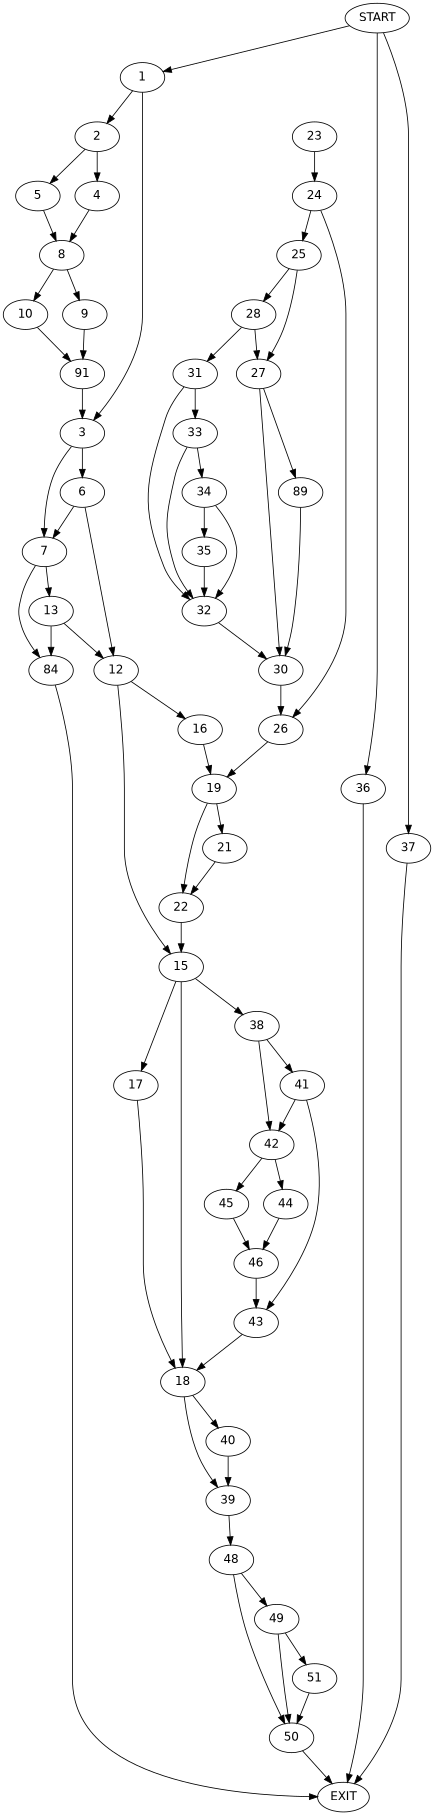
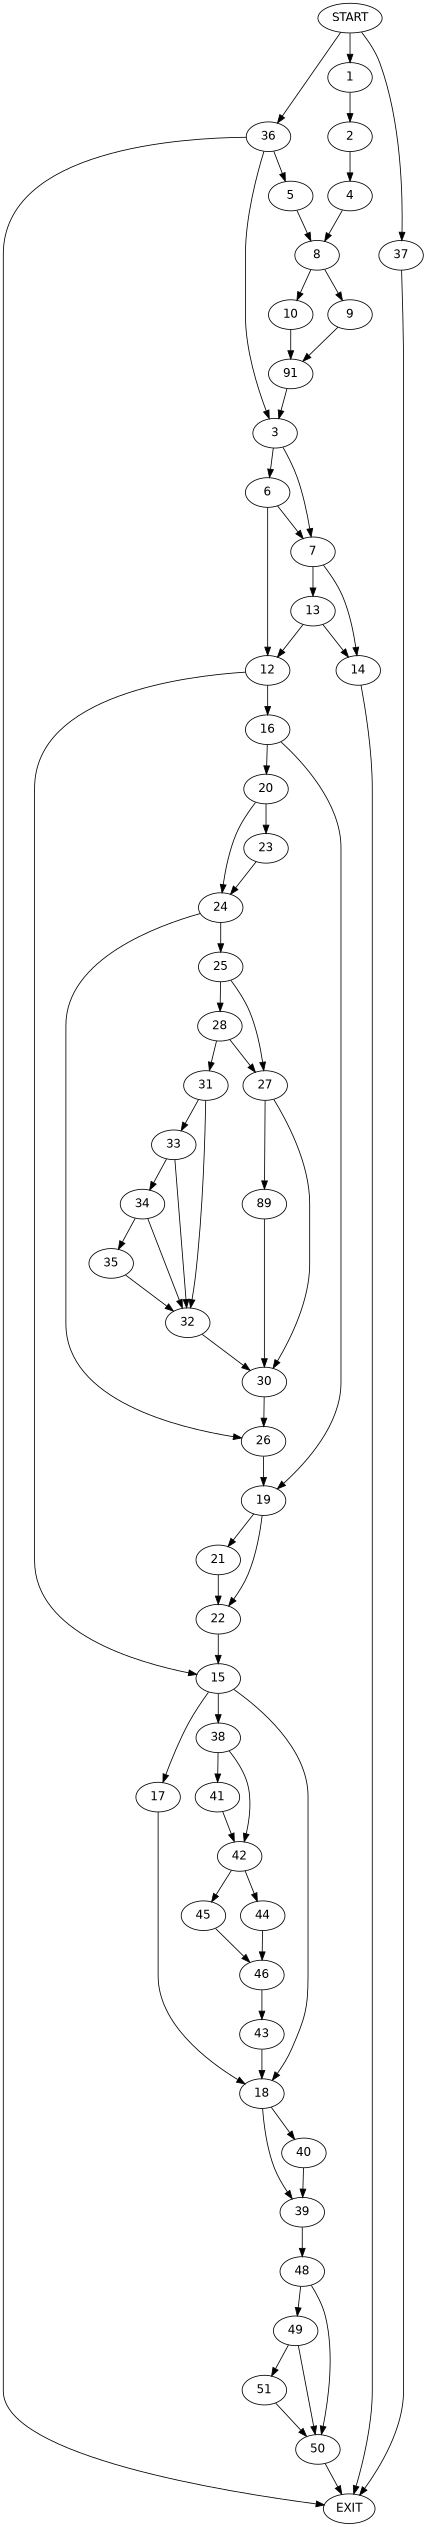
(71, 163) -> (278, 162)
(142, 258) -> (245, 281)
(51, 670) -> (358, 670)
none -> (266, 789)
(318, 1206) -> none
